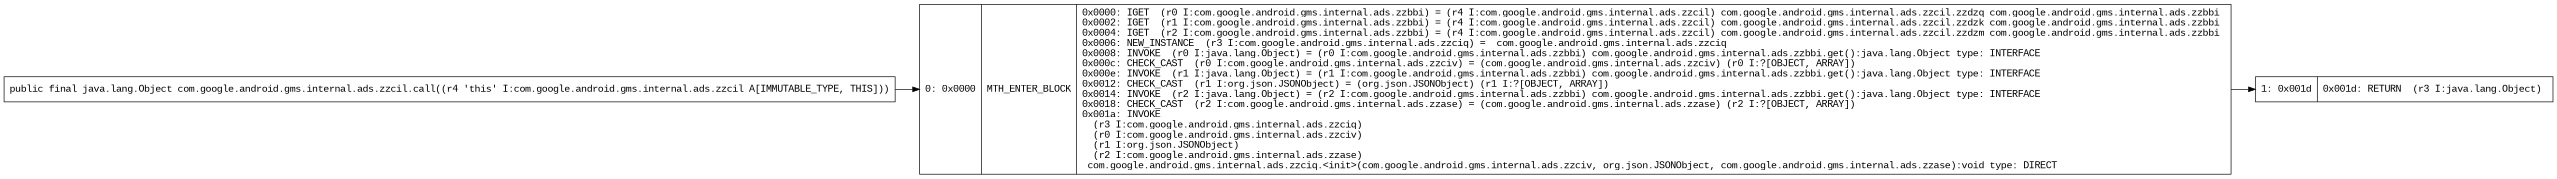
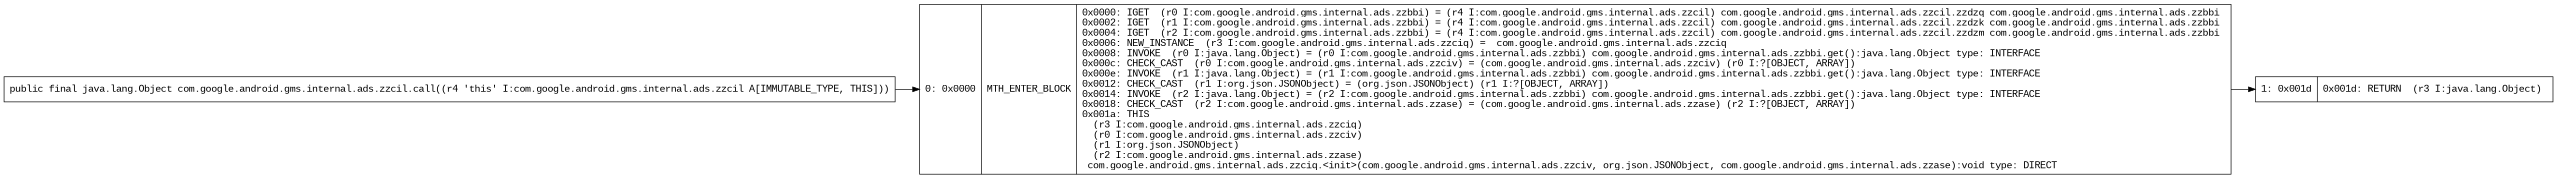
(1127, 114) -> (1121, 114)
